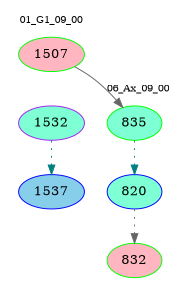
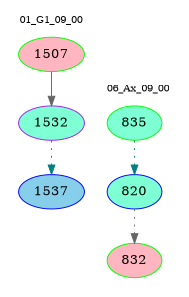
(105, 89) -> (52, 84)
